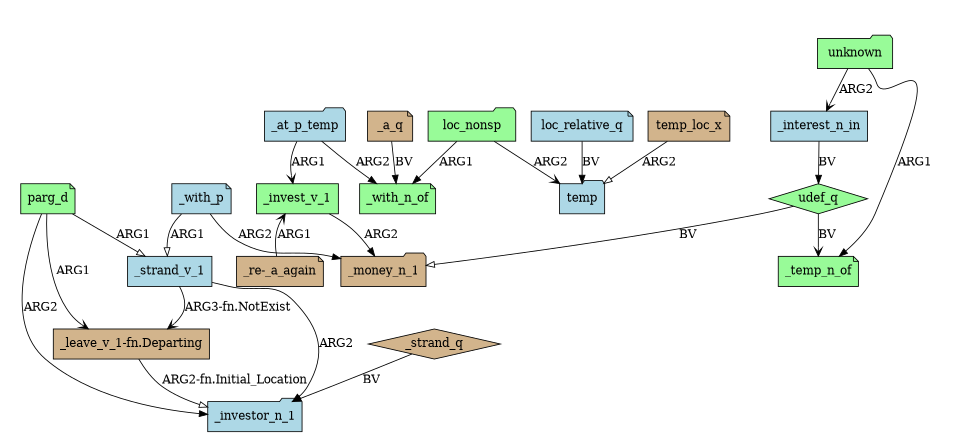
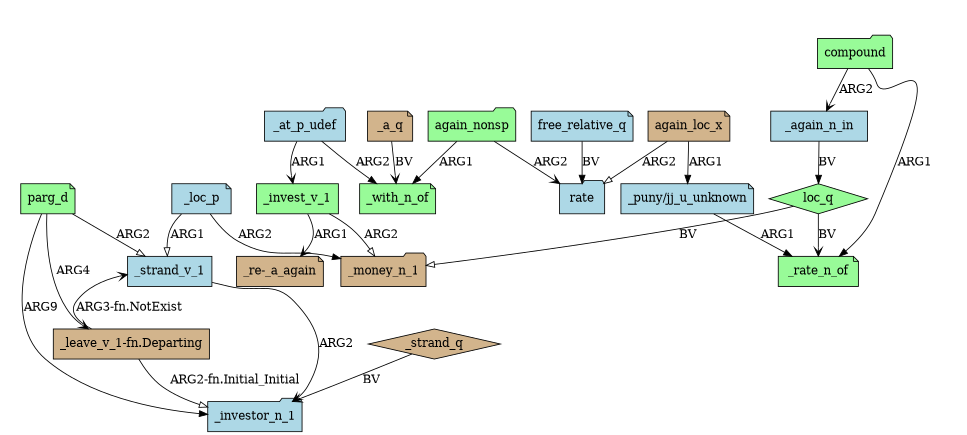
(855, 54) -> (855, 54)
(305, 126) -> (305, 126)
(472, 126) -> (472, 126)
(582, 126) -> (582, 126)
(689, 126) -> (689, 126)
(819, 126) -> (819, 126)
(393, 158) -> (393, 158)
(201, 199) -> (201, 199)
(582, 199) -> (582, 199)
none -> (687, 199)
(818, 199) -> (818, 199)
(352, 229) -> (352, 229)
(133, 235) -> (133, 235)
(276, 238) -> (313, 232)
(73, 271) -> (73, 271)
(818, 271) -> (818, 271)
(185, 306) -> (81, 296)
(41, 308) -> (41, 308)
(301, 309) -> (301, 309)
(356, 377) -> (356, 377)
(235, 380) -> (235, 380)
